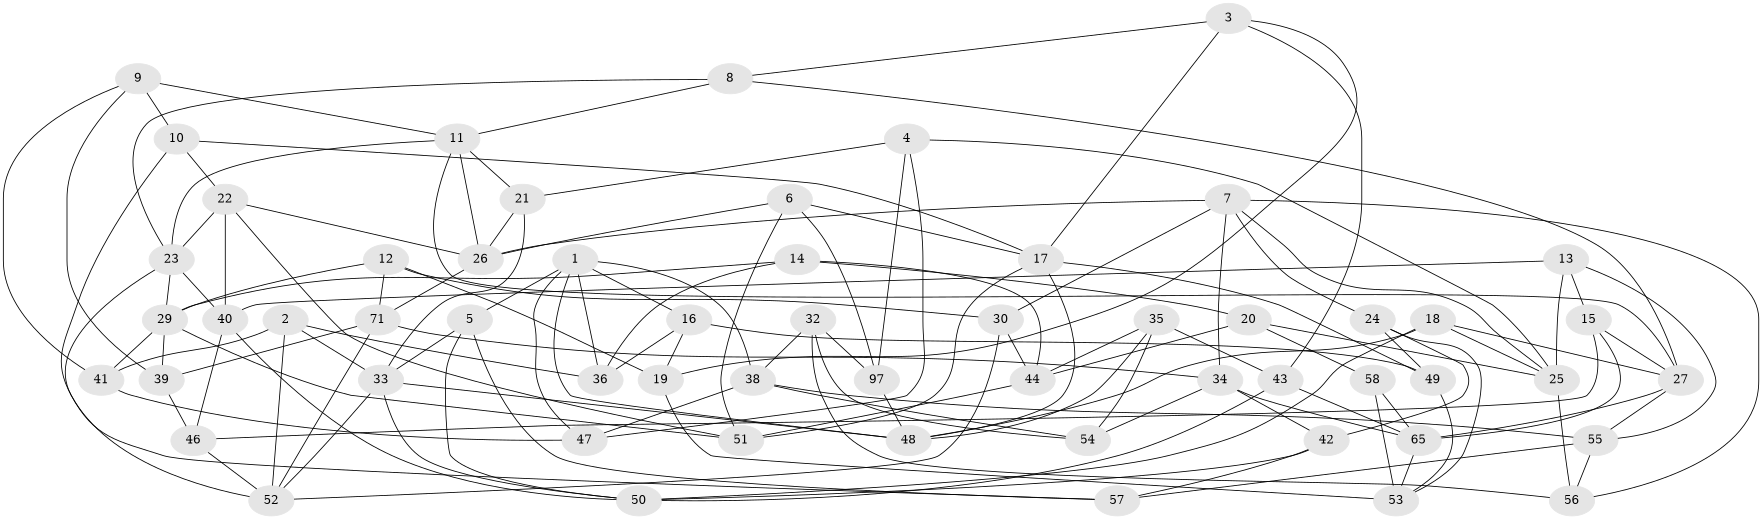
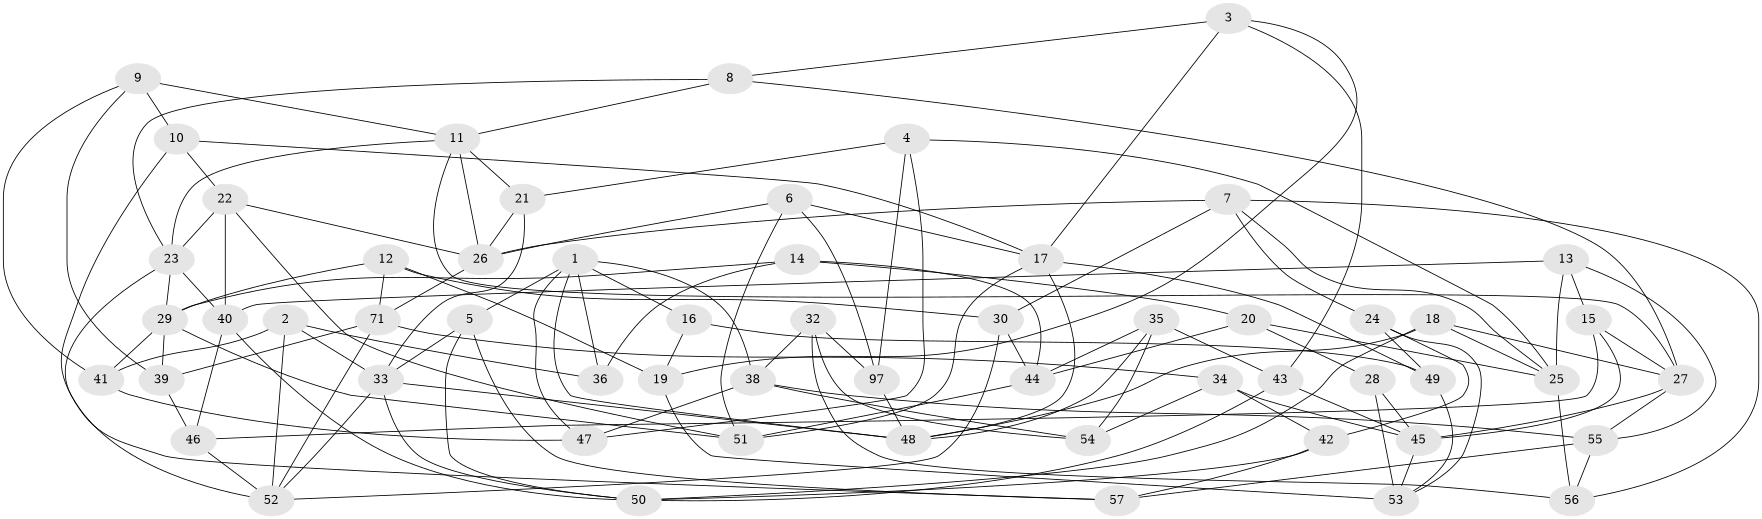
(1220, 282) -> none
(646, 349) -> none
(1373, 380) -> (1373, 380)
(1419, 441) -> (1419, 441)
